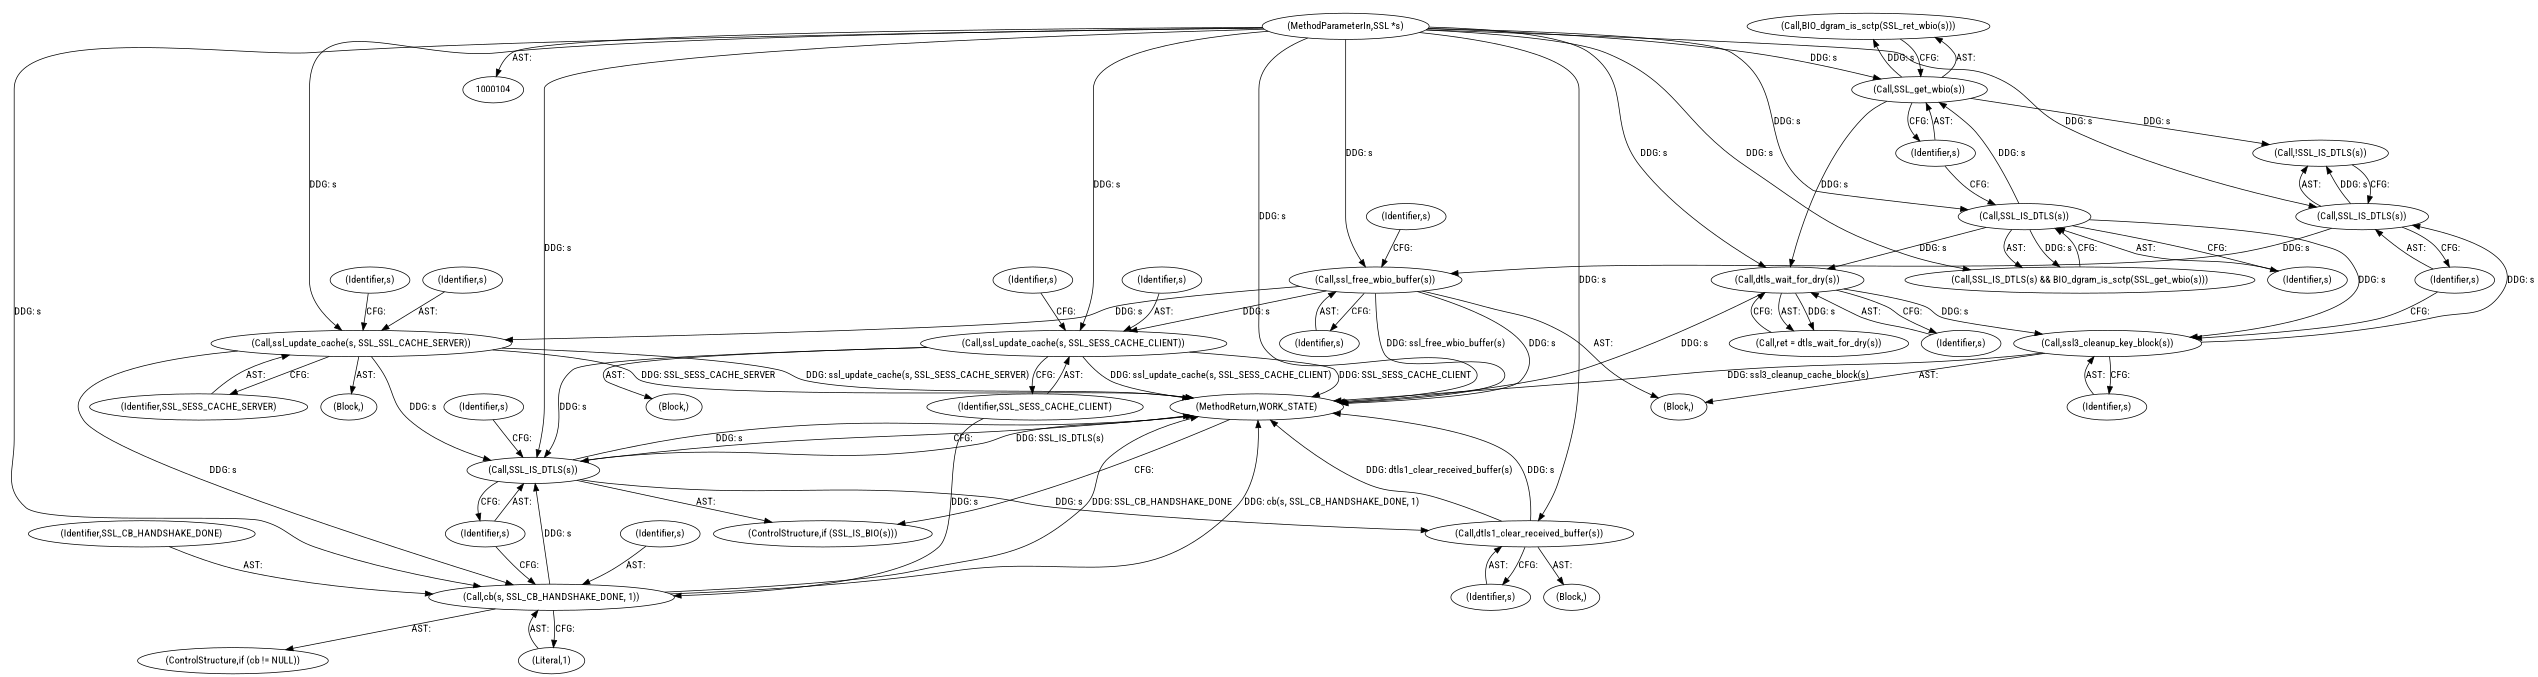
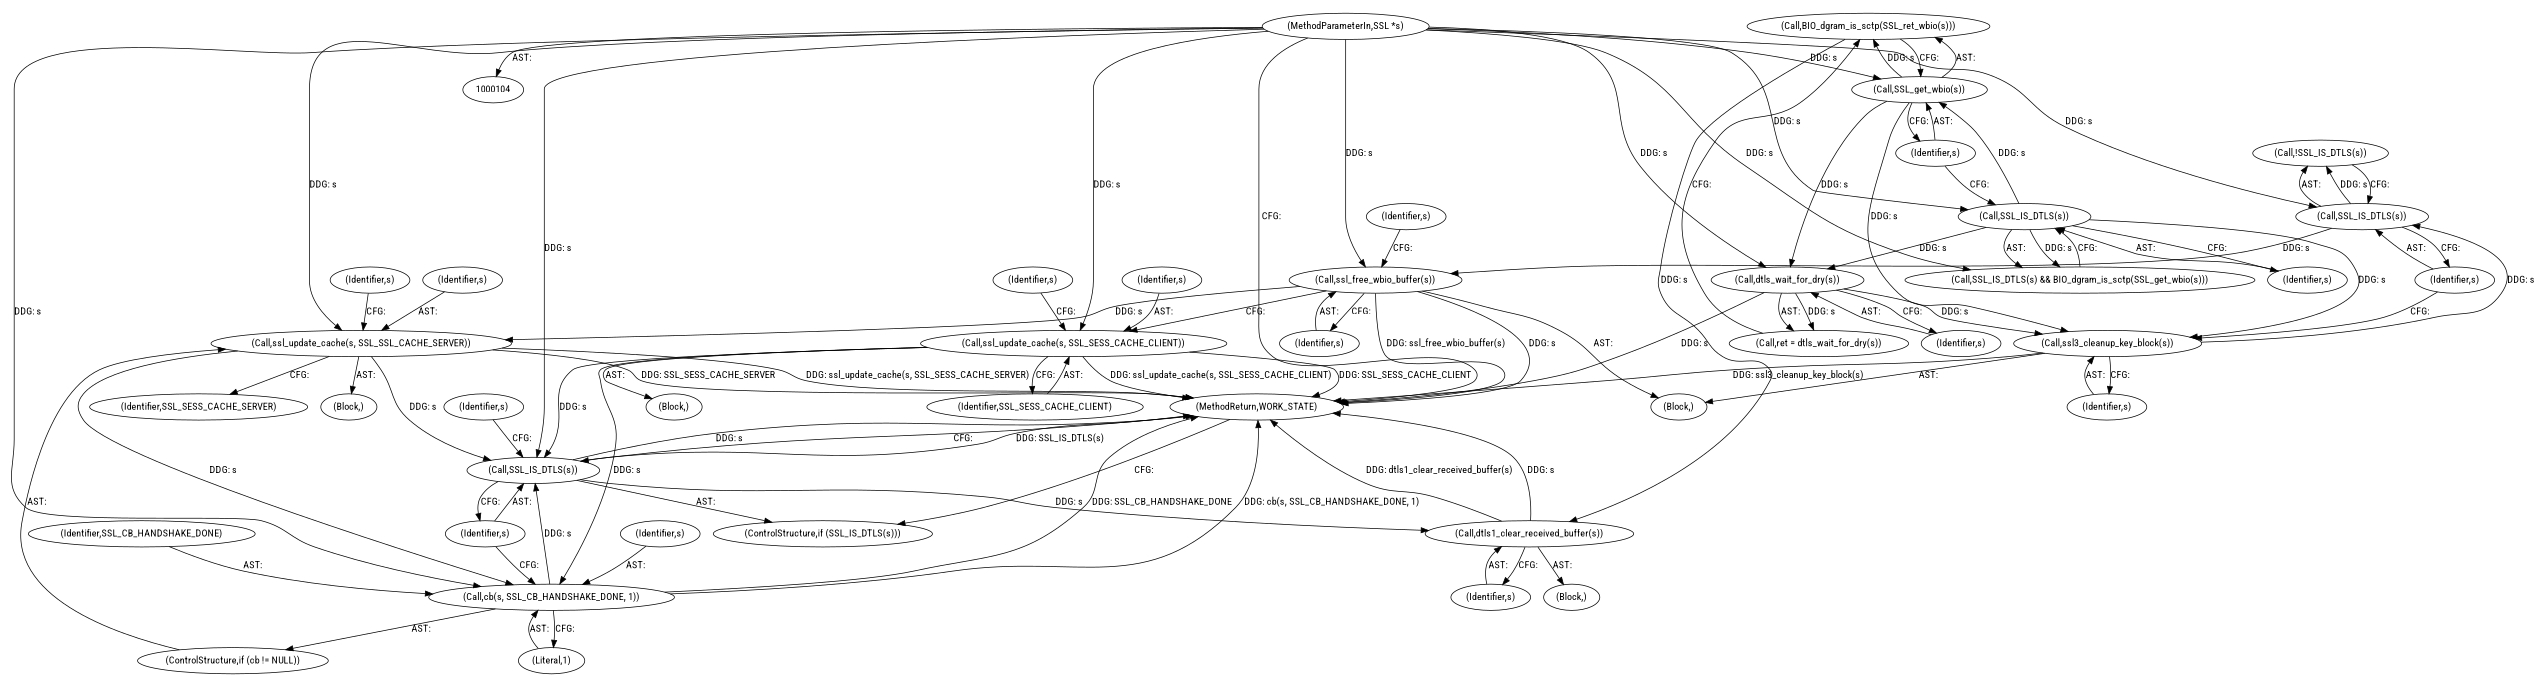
(2116, 121) -> (1886, 279)
(1579, 216) -> (1678, 315)
(1273, 217) -> (1273, 217)
(1257, 312) -> (1257, 312)
(1753, 317) -> (1699, 167)
(244, 371) -> (30, 486)
(1798, 375) -> (1798, 375)
(823, 534) -> (823, 534)
(894, 569) -> (599, 371)
